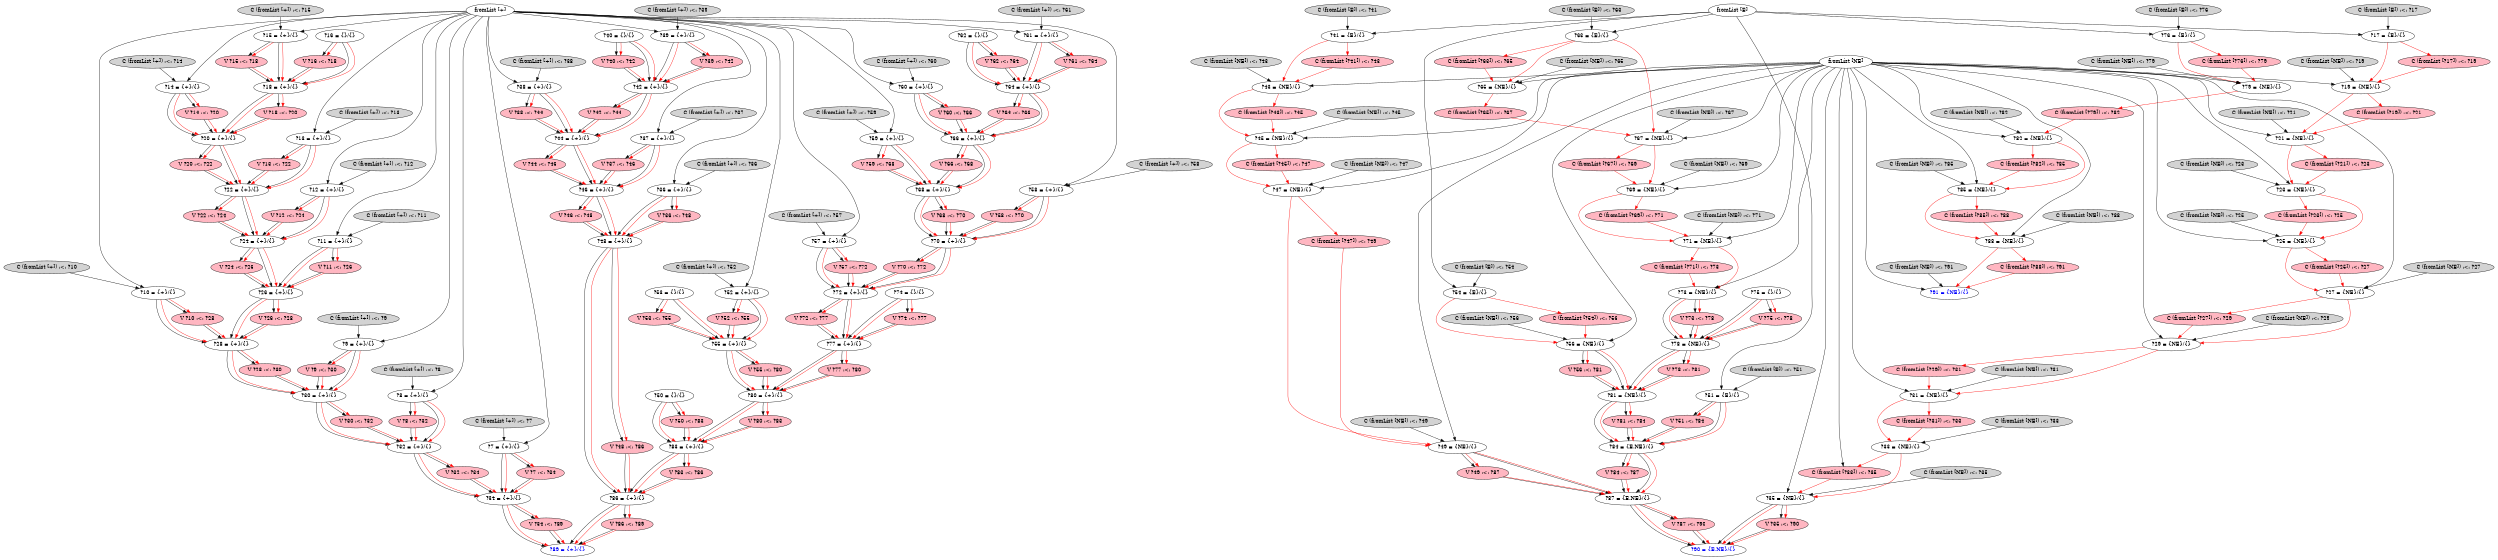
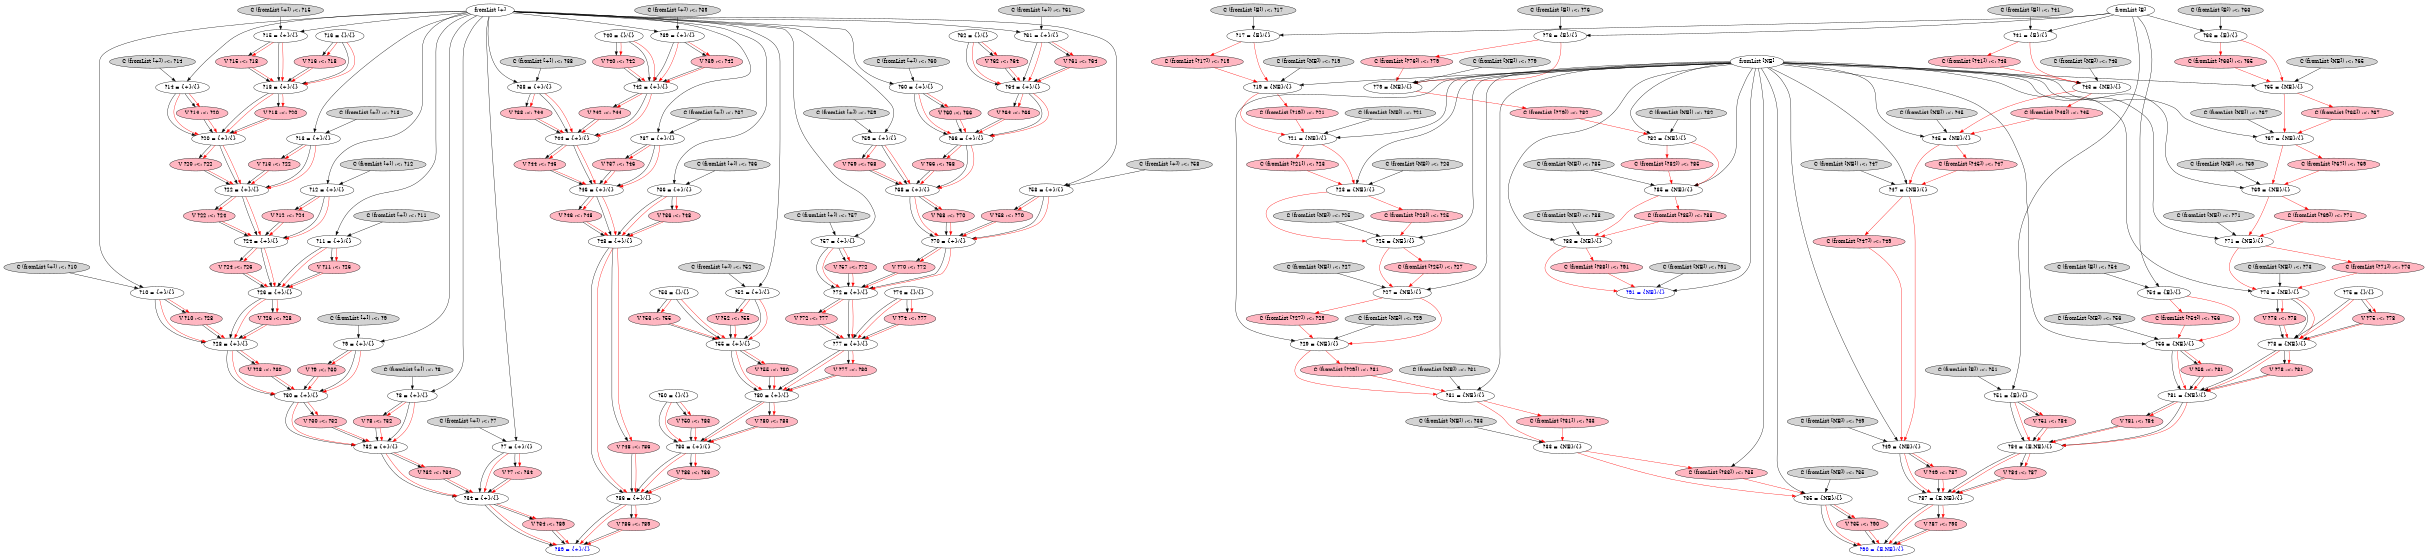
(1648, 76) -> (2285, 111)
none -> (2280, 267)
